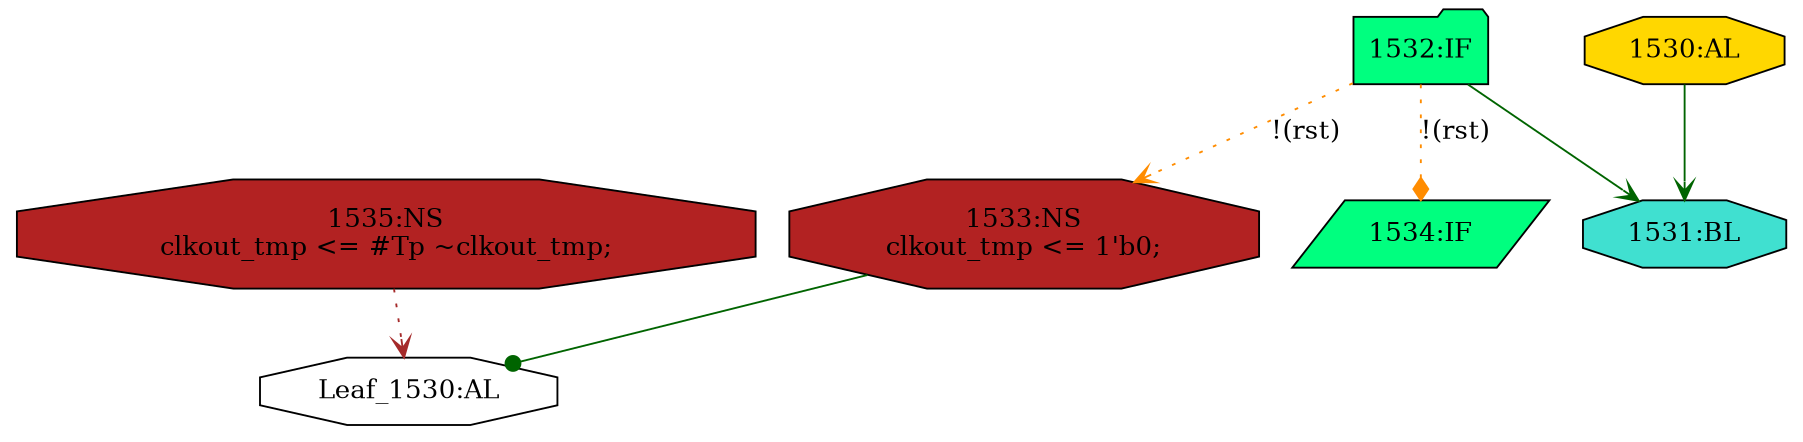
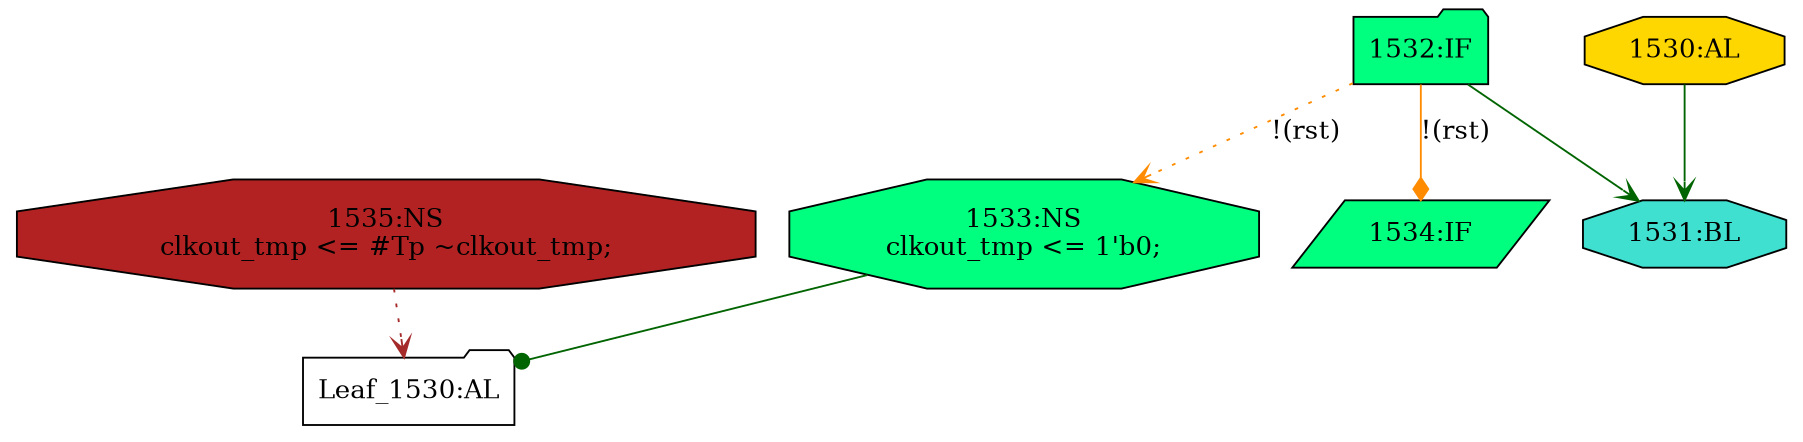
(1421, 131) -> (1421, 131)
(1024, 234) -> (1024, 234)
(409, 391) -> (409, 391)
